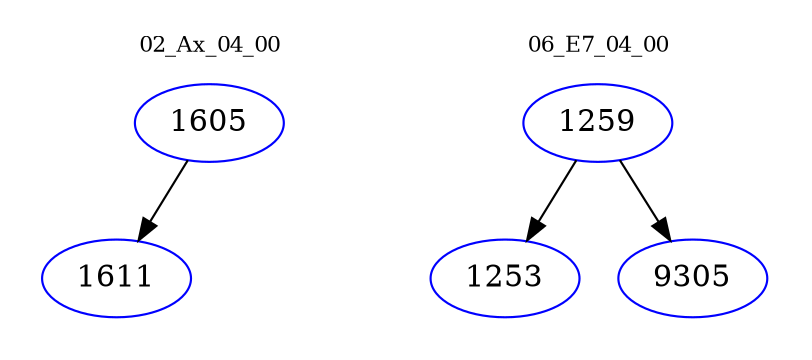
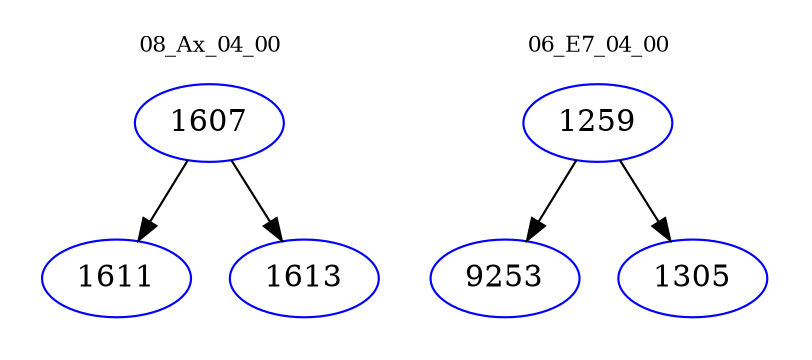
(210, 46) -> (210, 46)
(209, 123) -> (209, 123)
none -> (304, 278)
(505, 278) -> (505, 278)
(693, 278) -> (693, 278)
